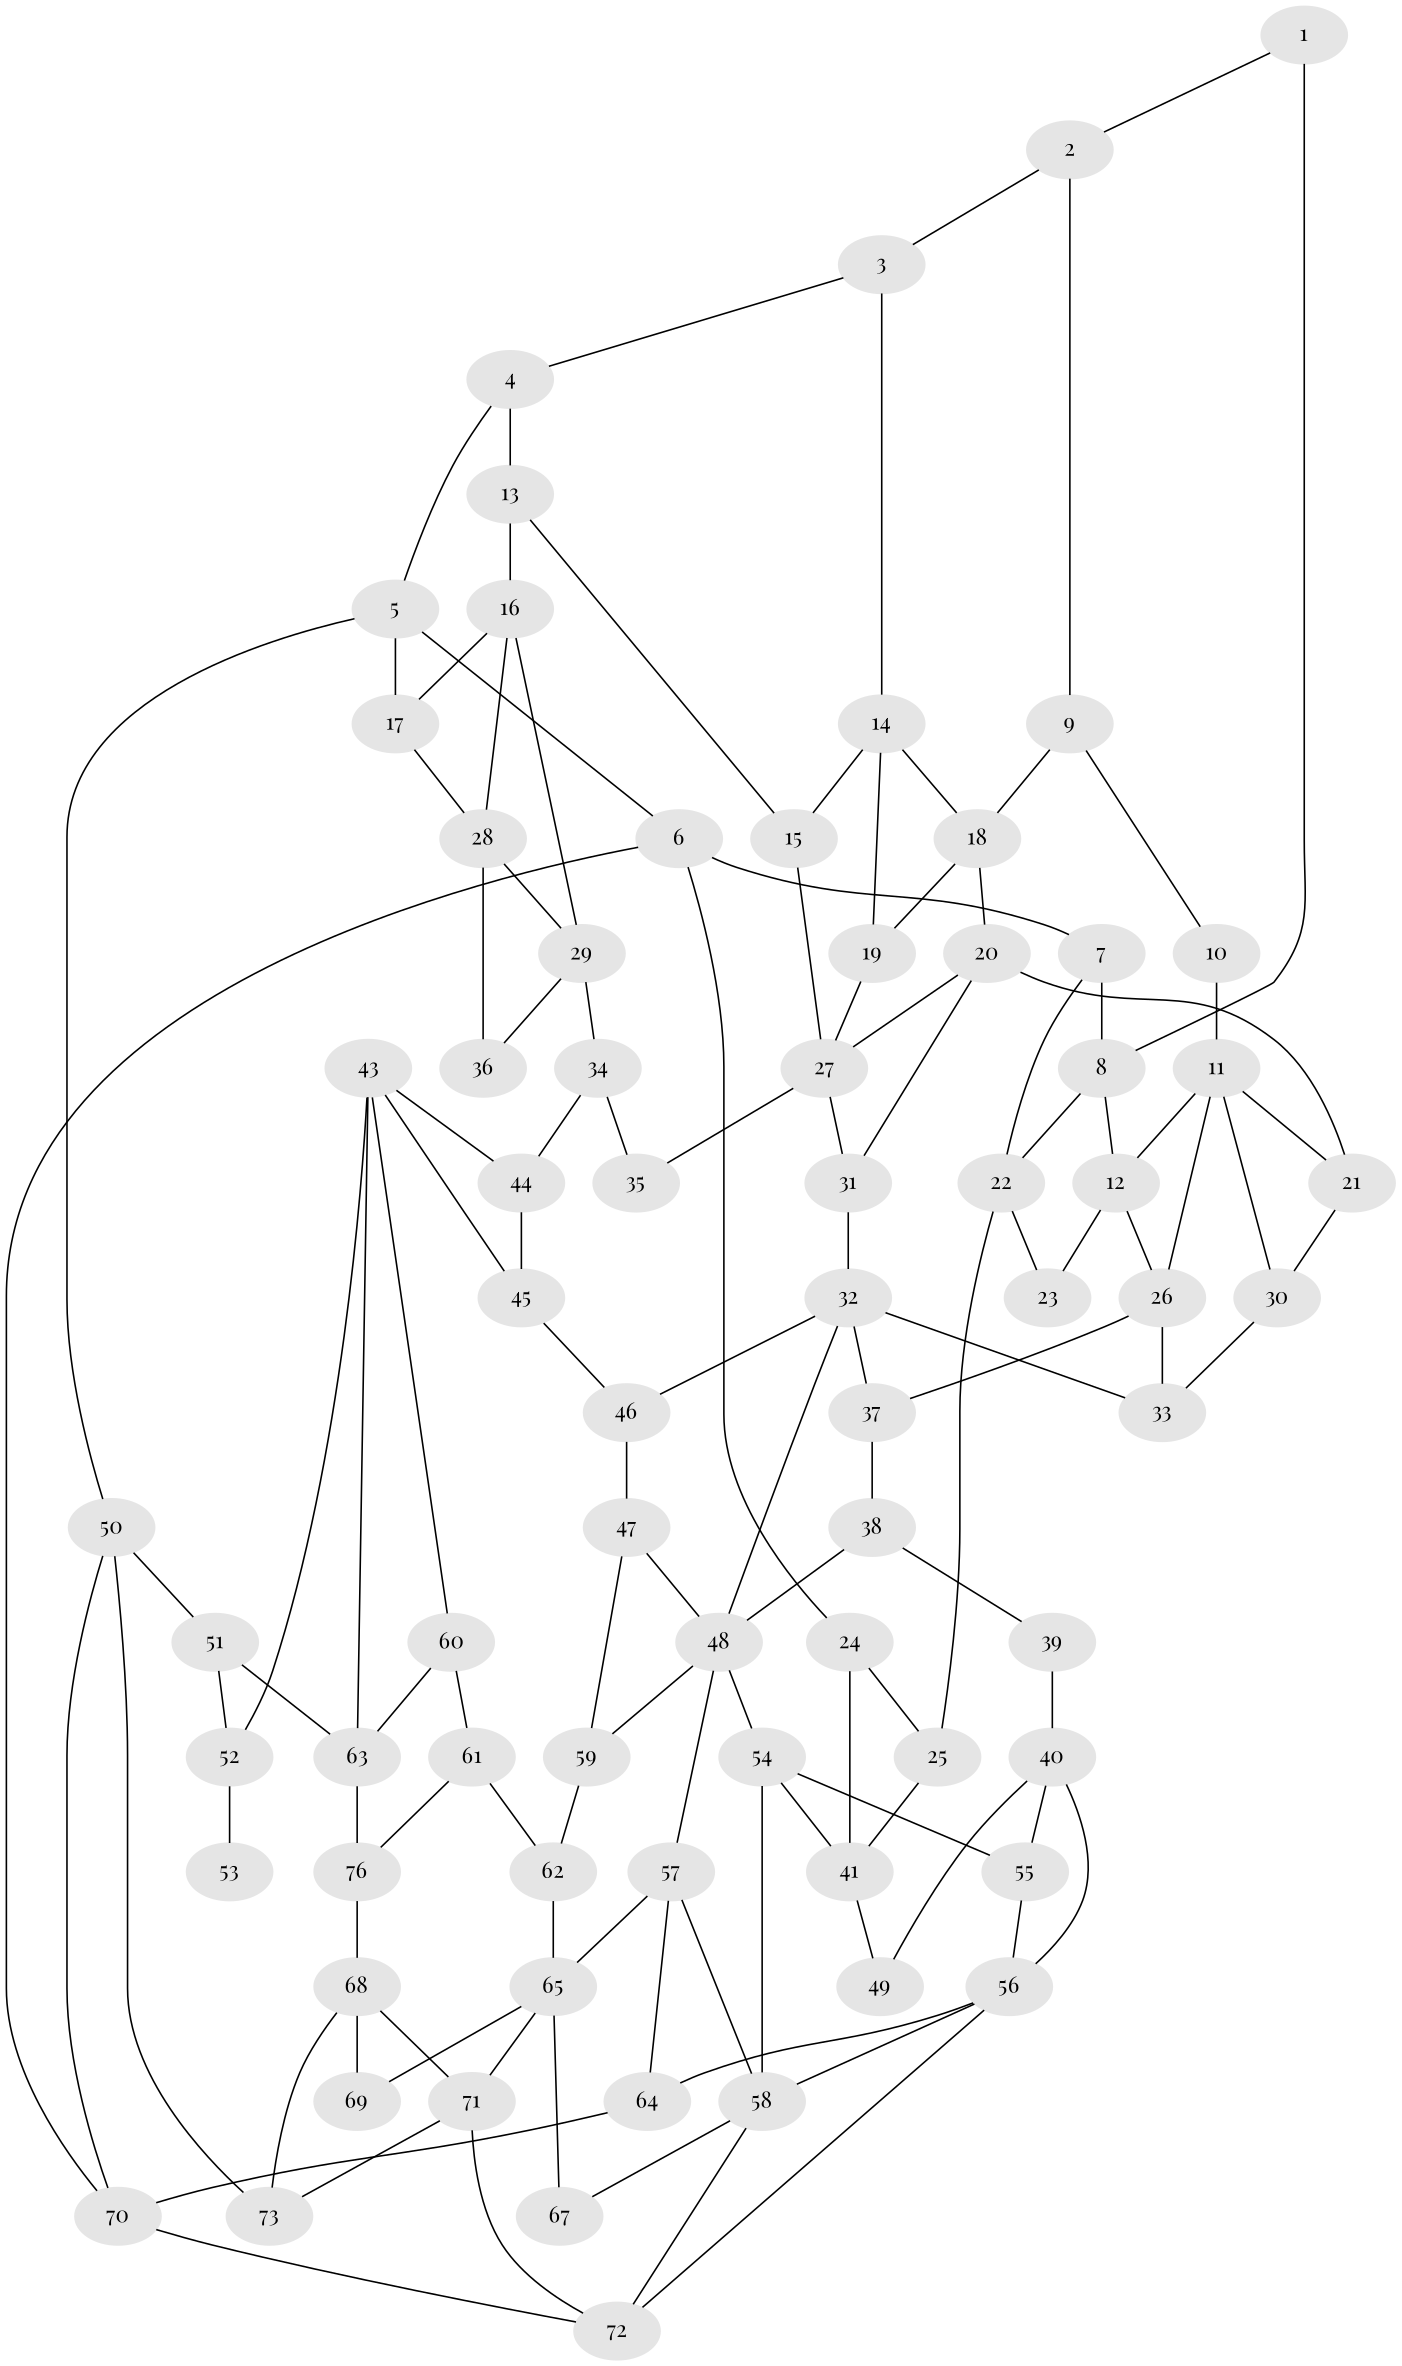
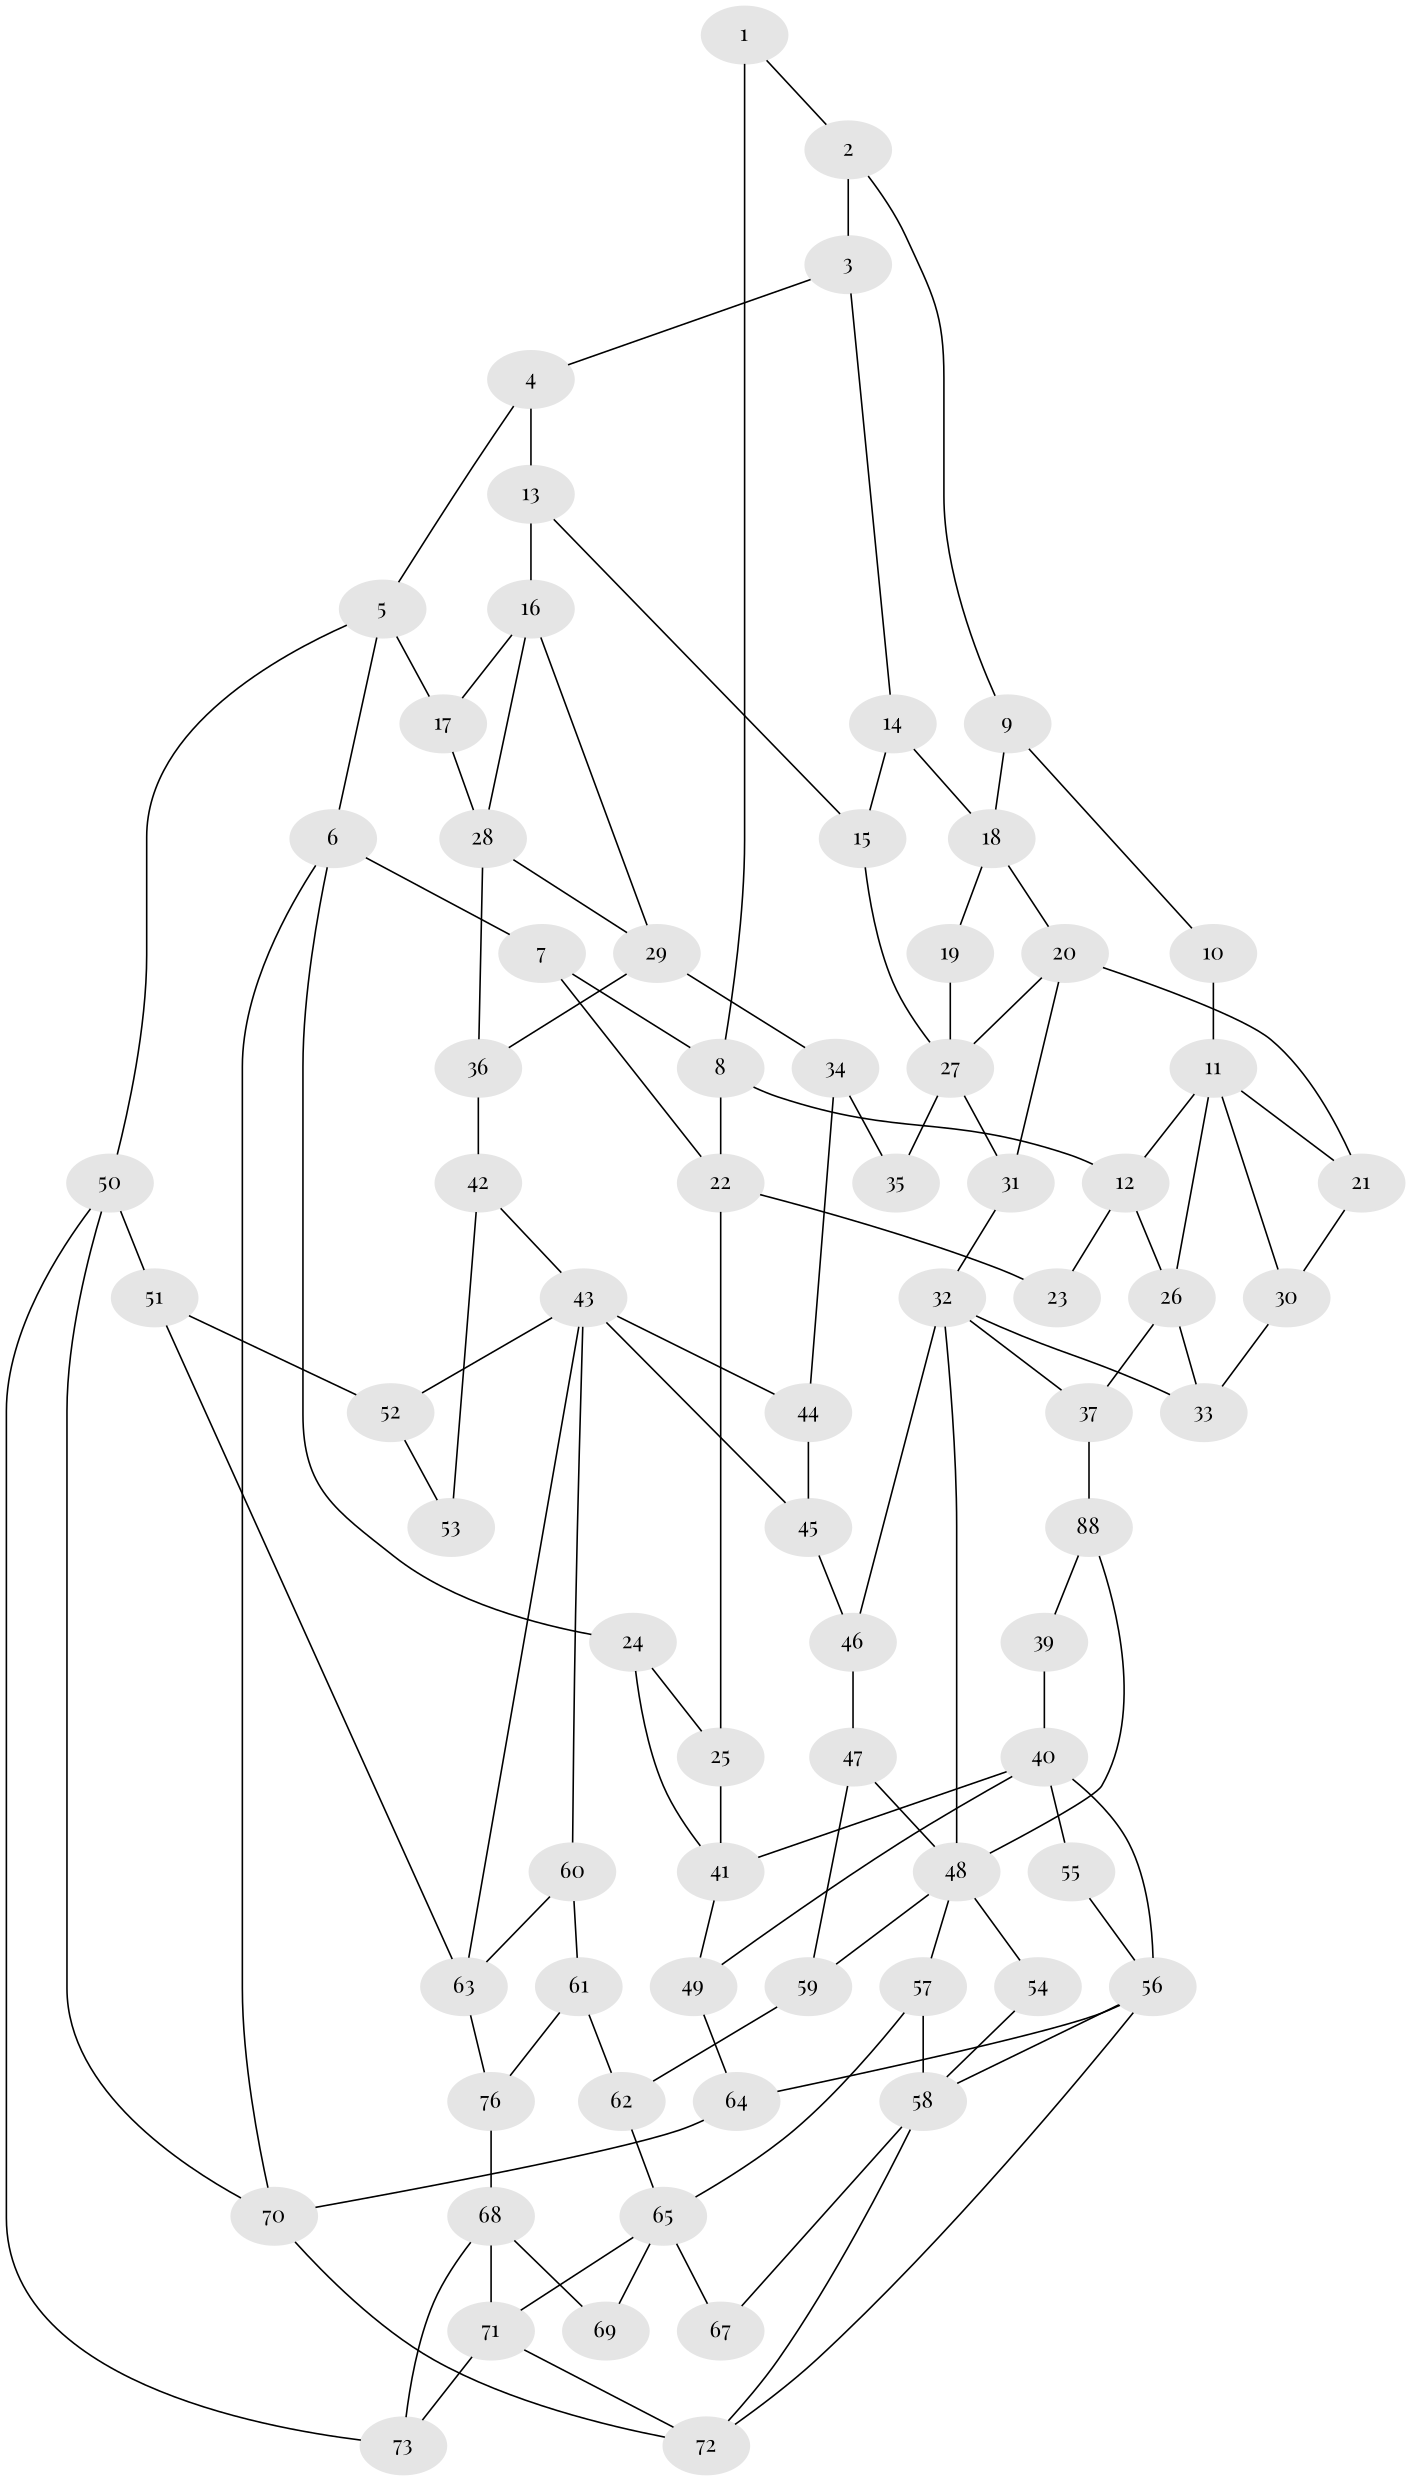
(877, 839) -> none
none -> (478, 1183)
(872, 1527) -> (1089, 1527)
(884, 1810) -> none
(806, 1815) -> (882, 1815)
(659, 1987) -> (711, 2034)
